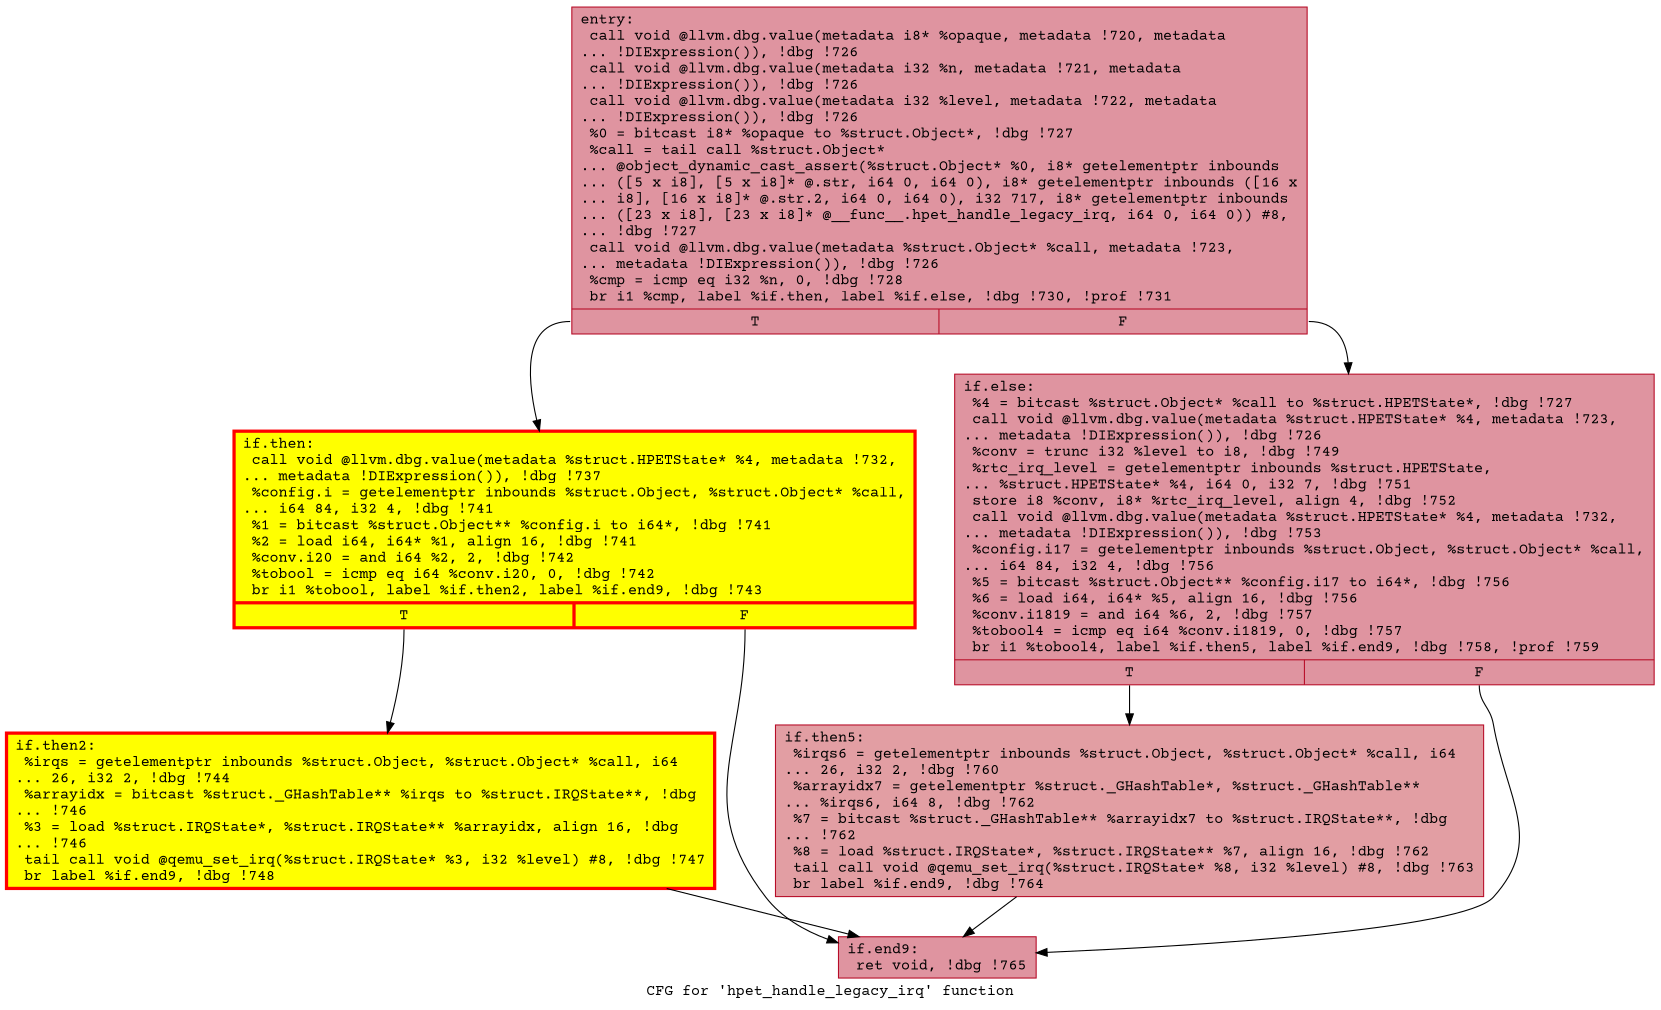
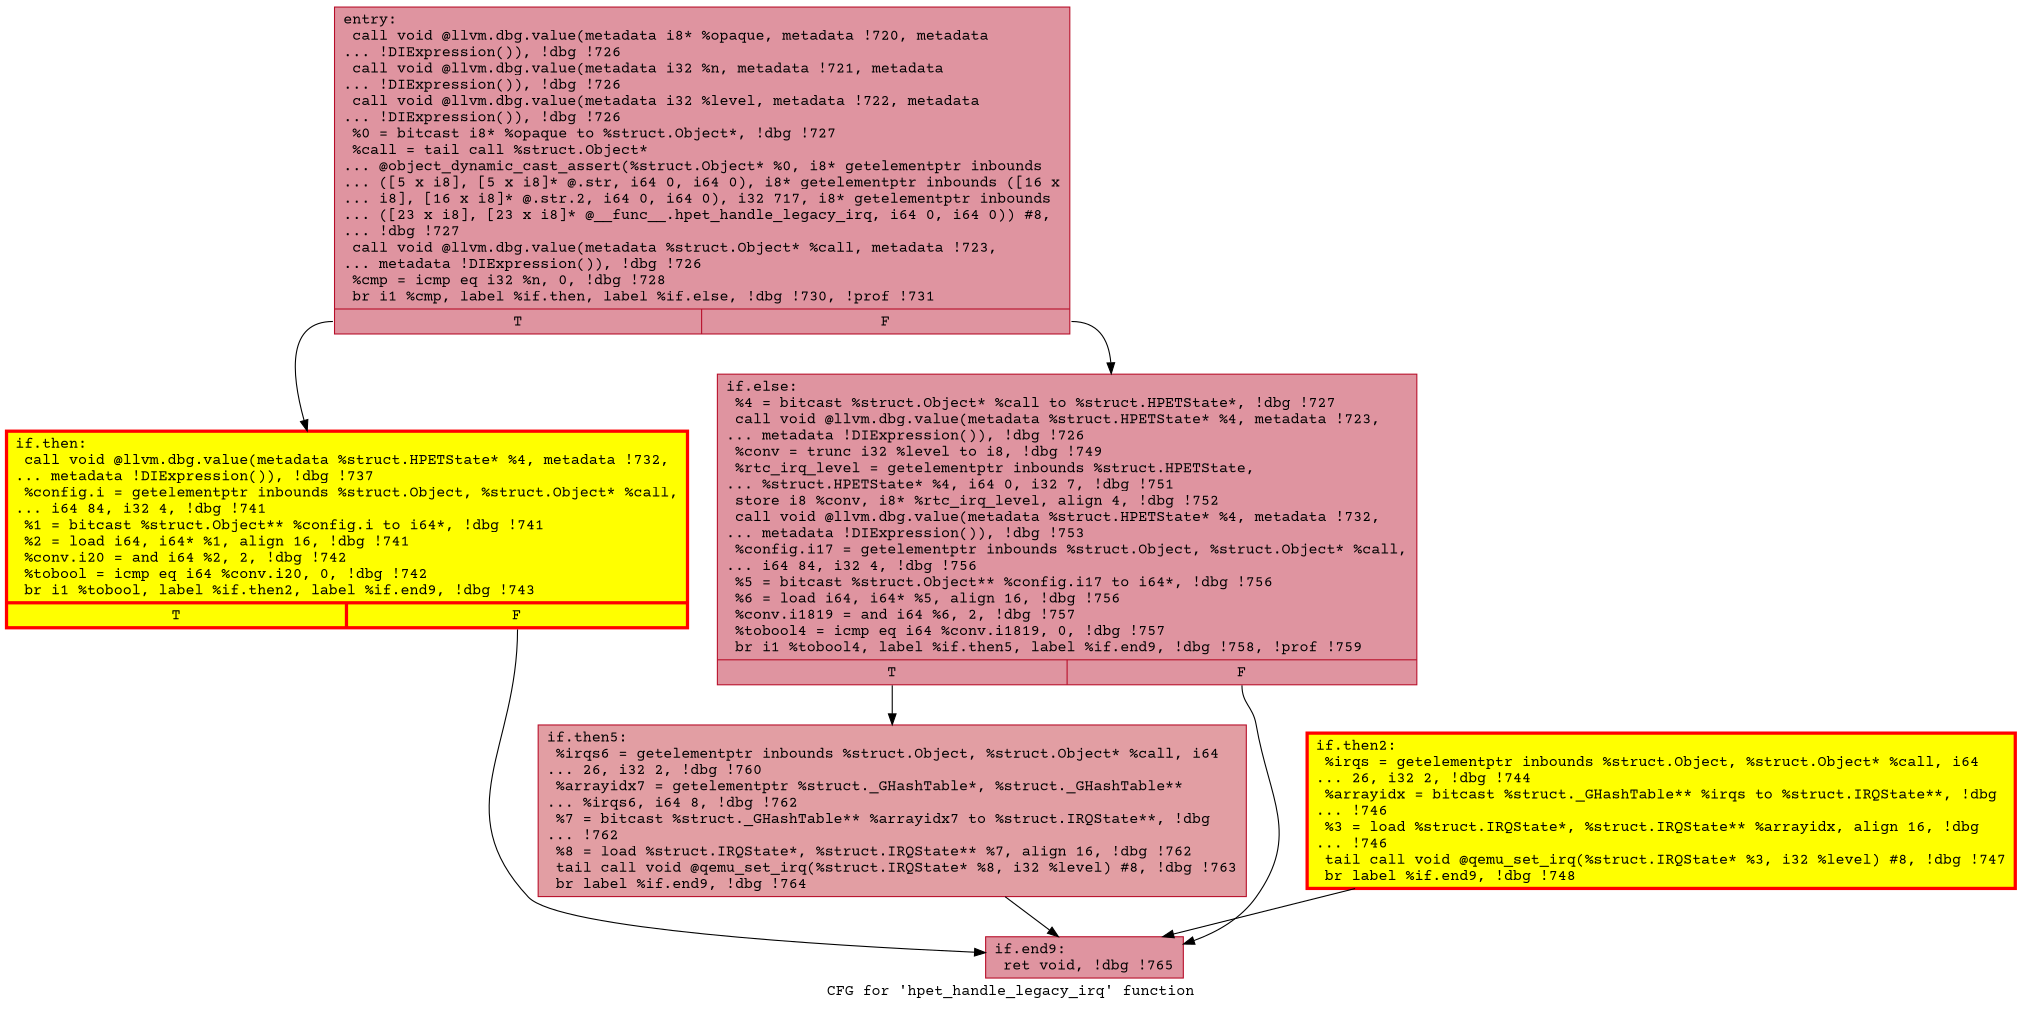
(400, 676) -> none
